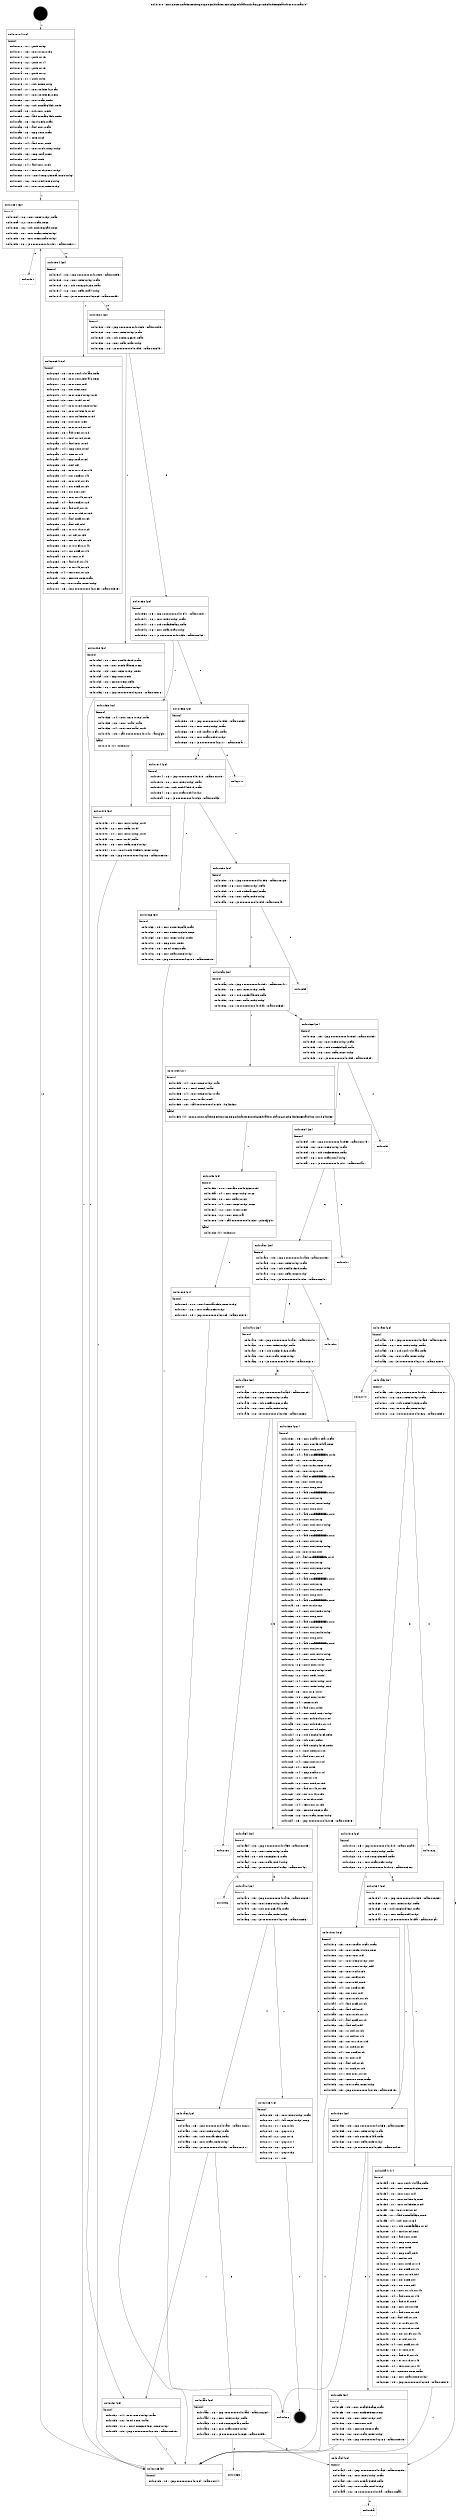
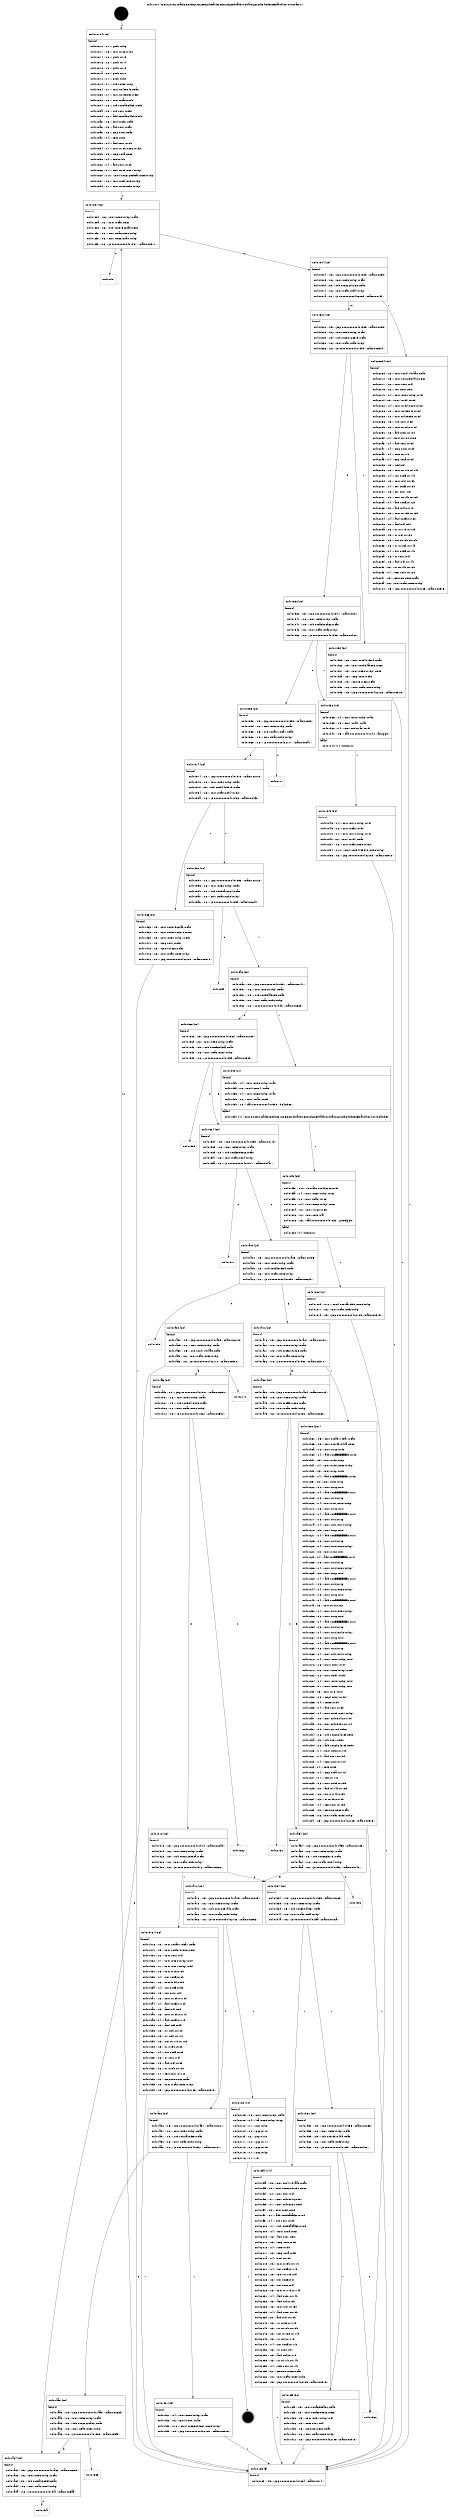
(89, 1549) -> (401, 1607)
